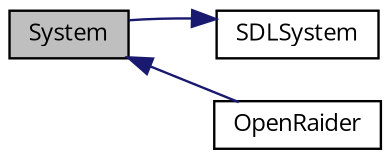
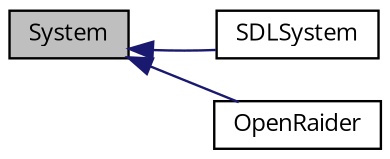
(160, 19) -> (184, 51)
